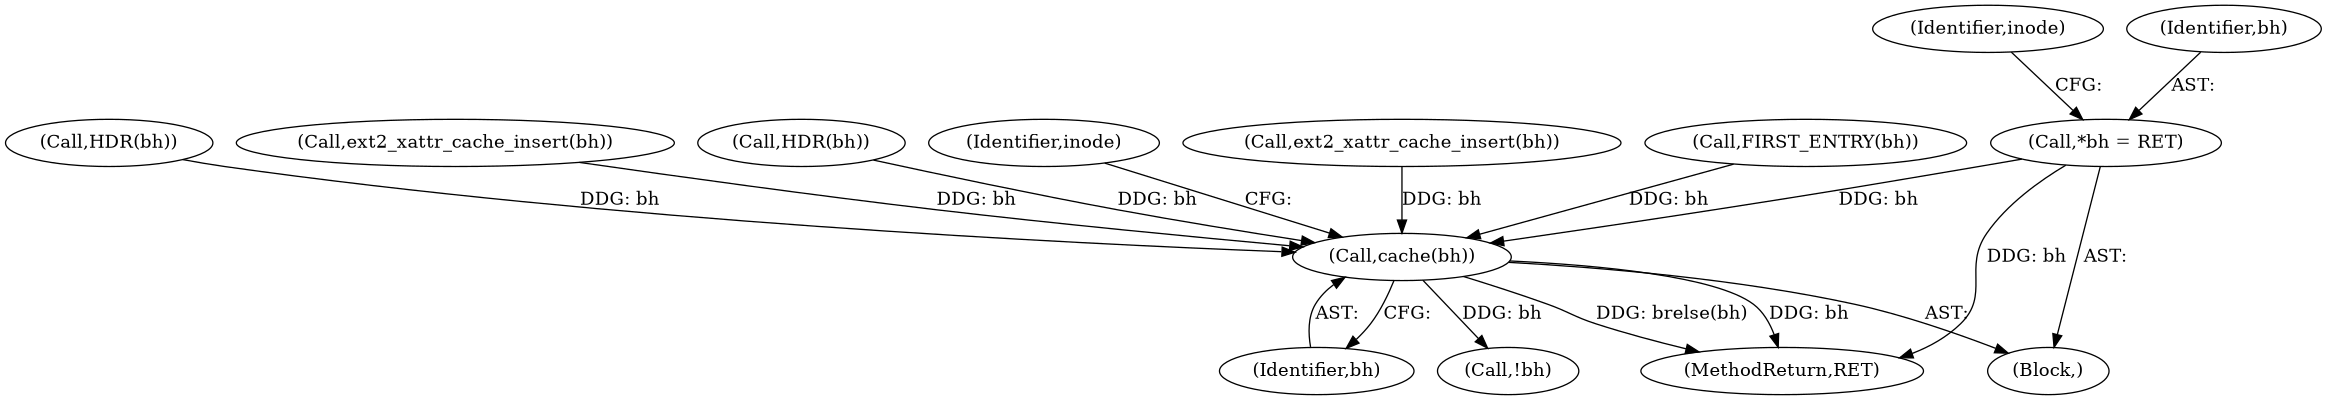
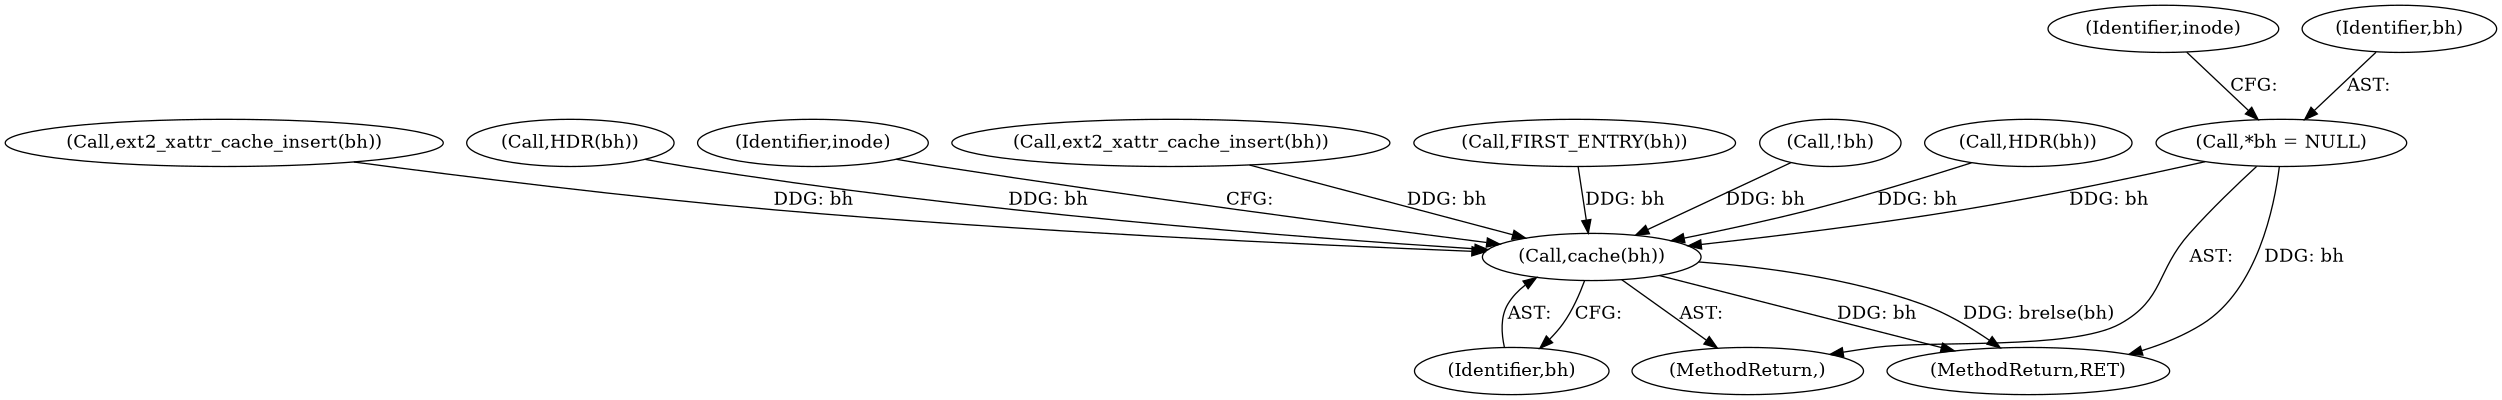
(2106, 143) -> (2281, 143)
(1451, 309) -> (1719, 196)
(2048, 371) -> (1748, 371)
